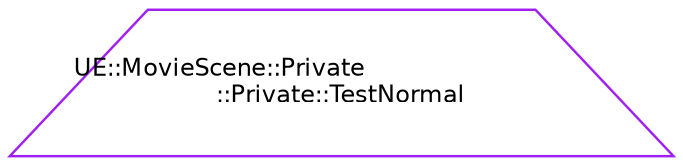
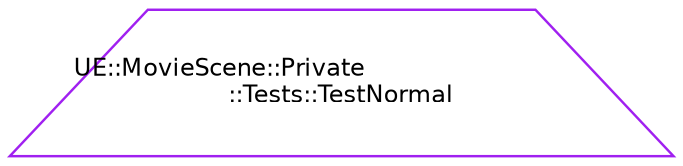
(342, 83) -> (342, 83)
